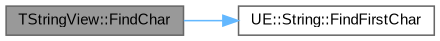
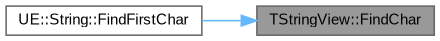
(203, 21) -> (221, 21)
